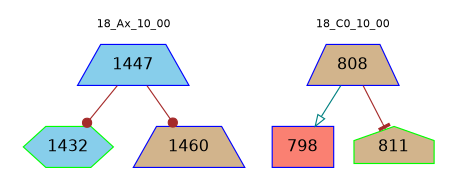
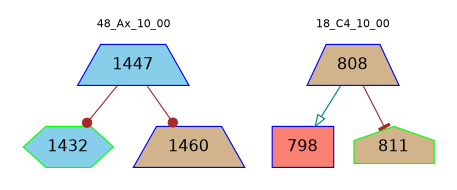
(134, 24) -> (134, 24)
(353, 24) -> (353, 24)
